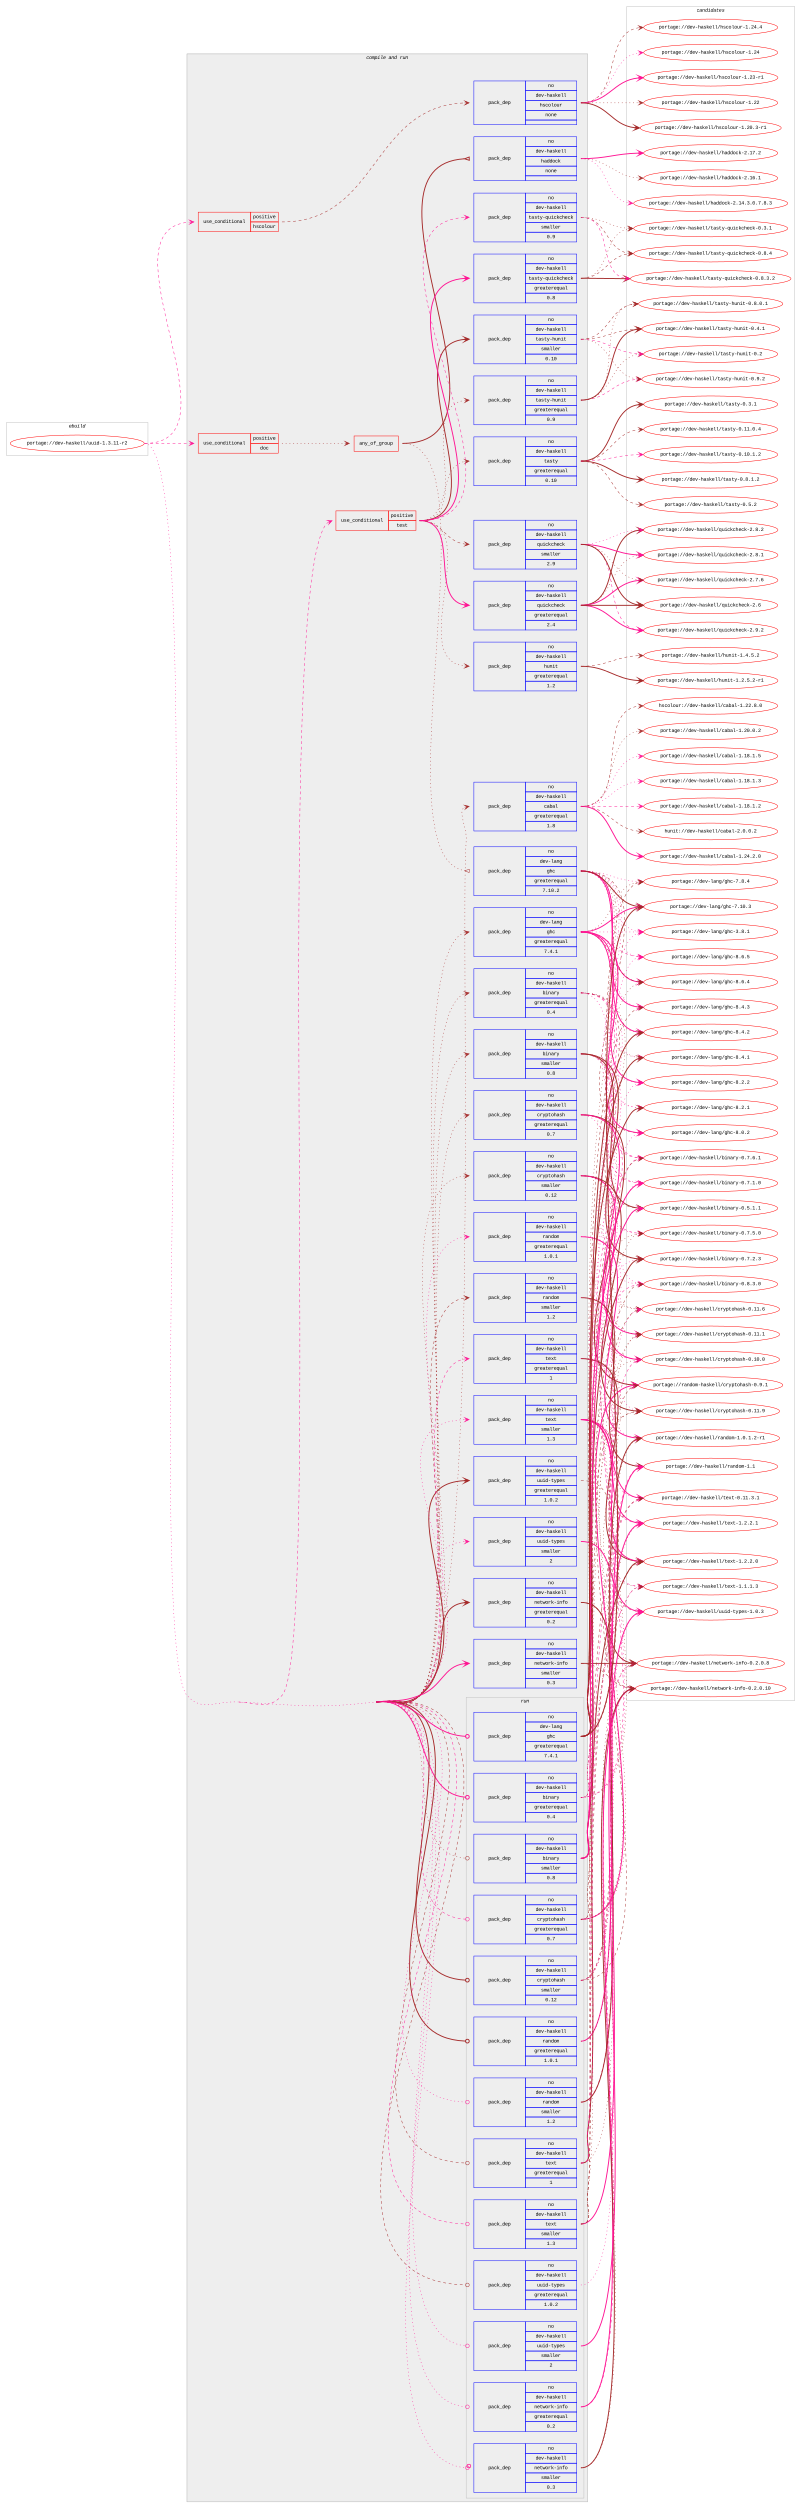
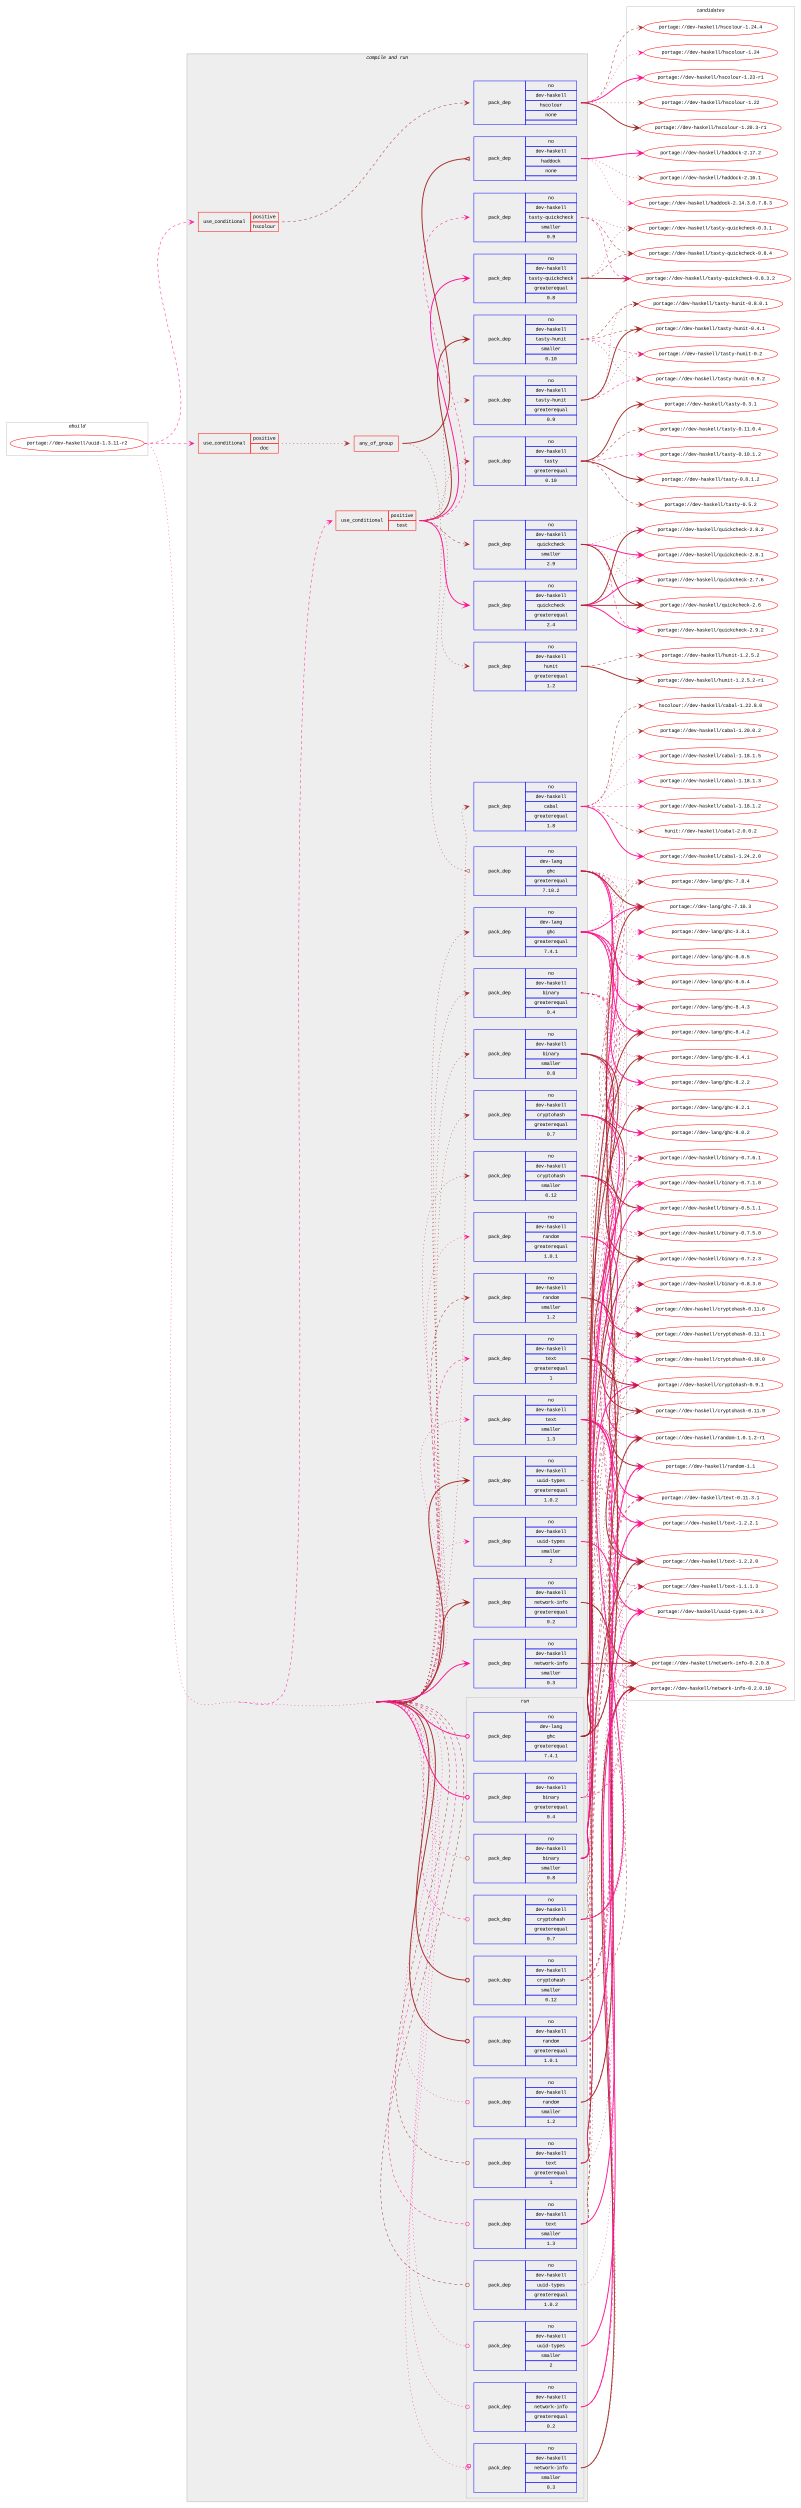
(711, 656) -> (711, 656)
(711, 1385) -> (711, 1385)
